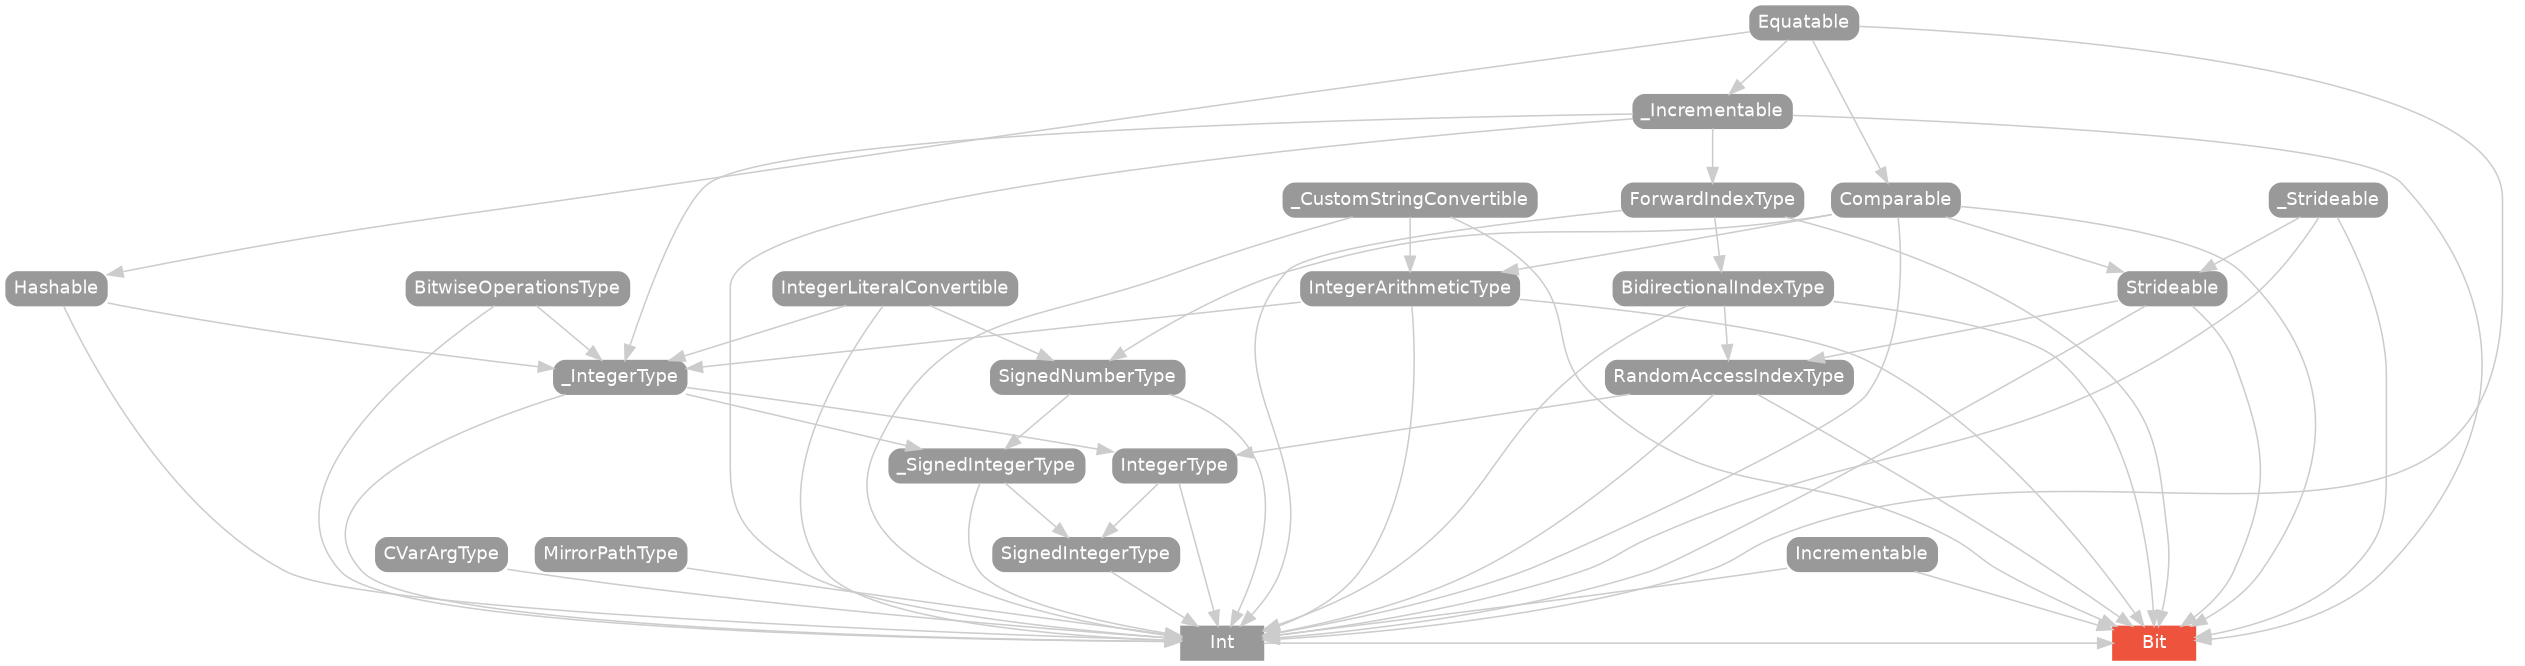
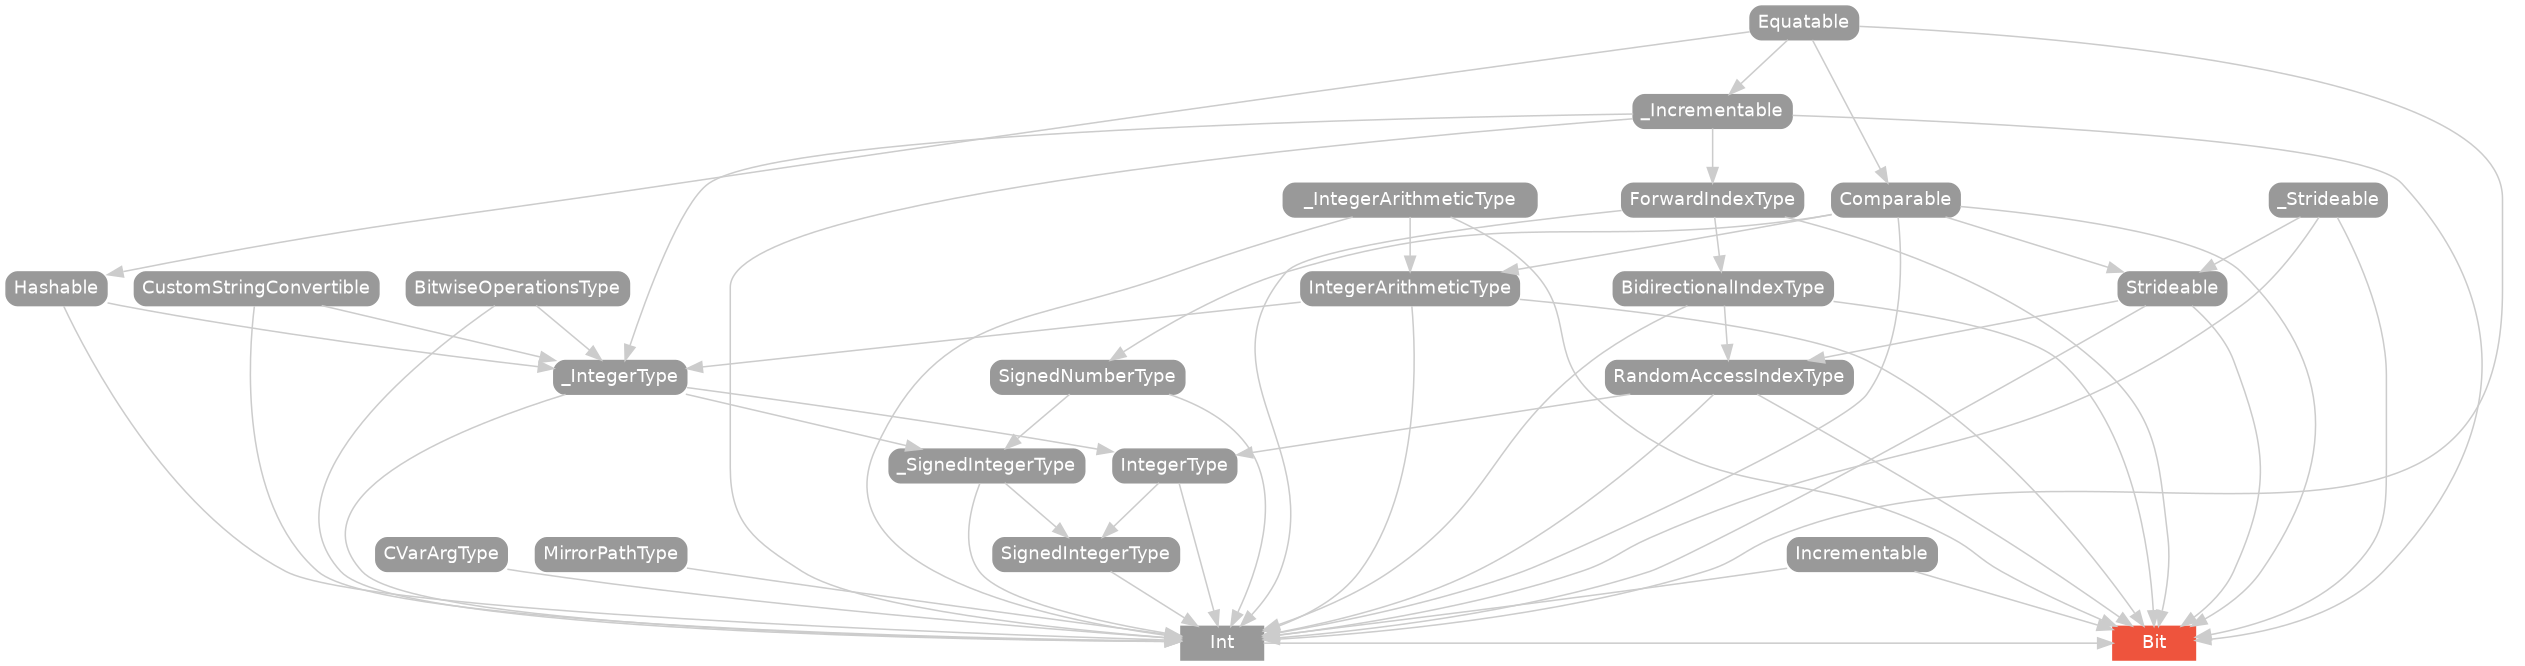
(1410, 200) -> (1410, 200)
none -> (257, 289)
(895, 289) -> none
